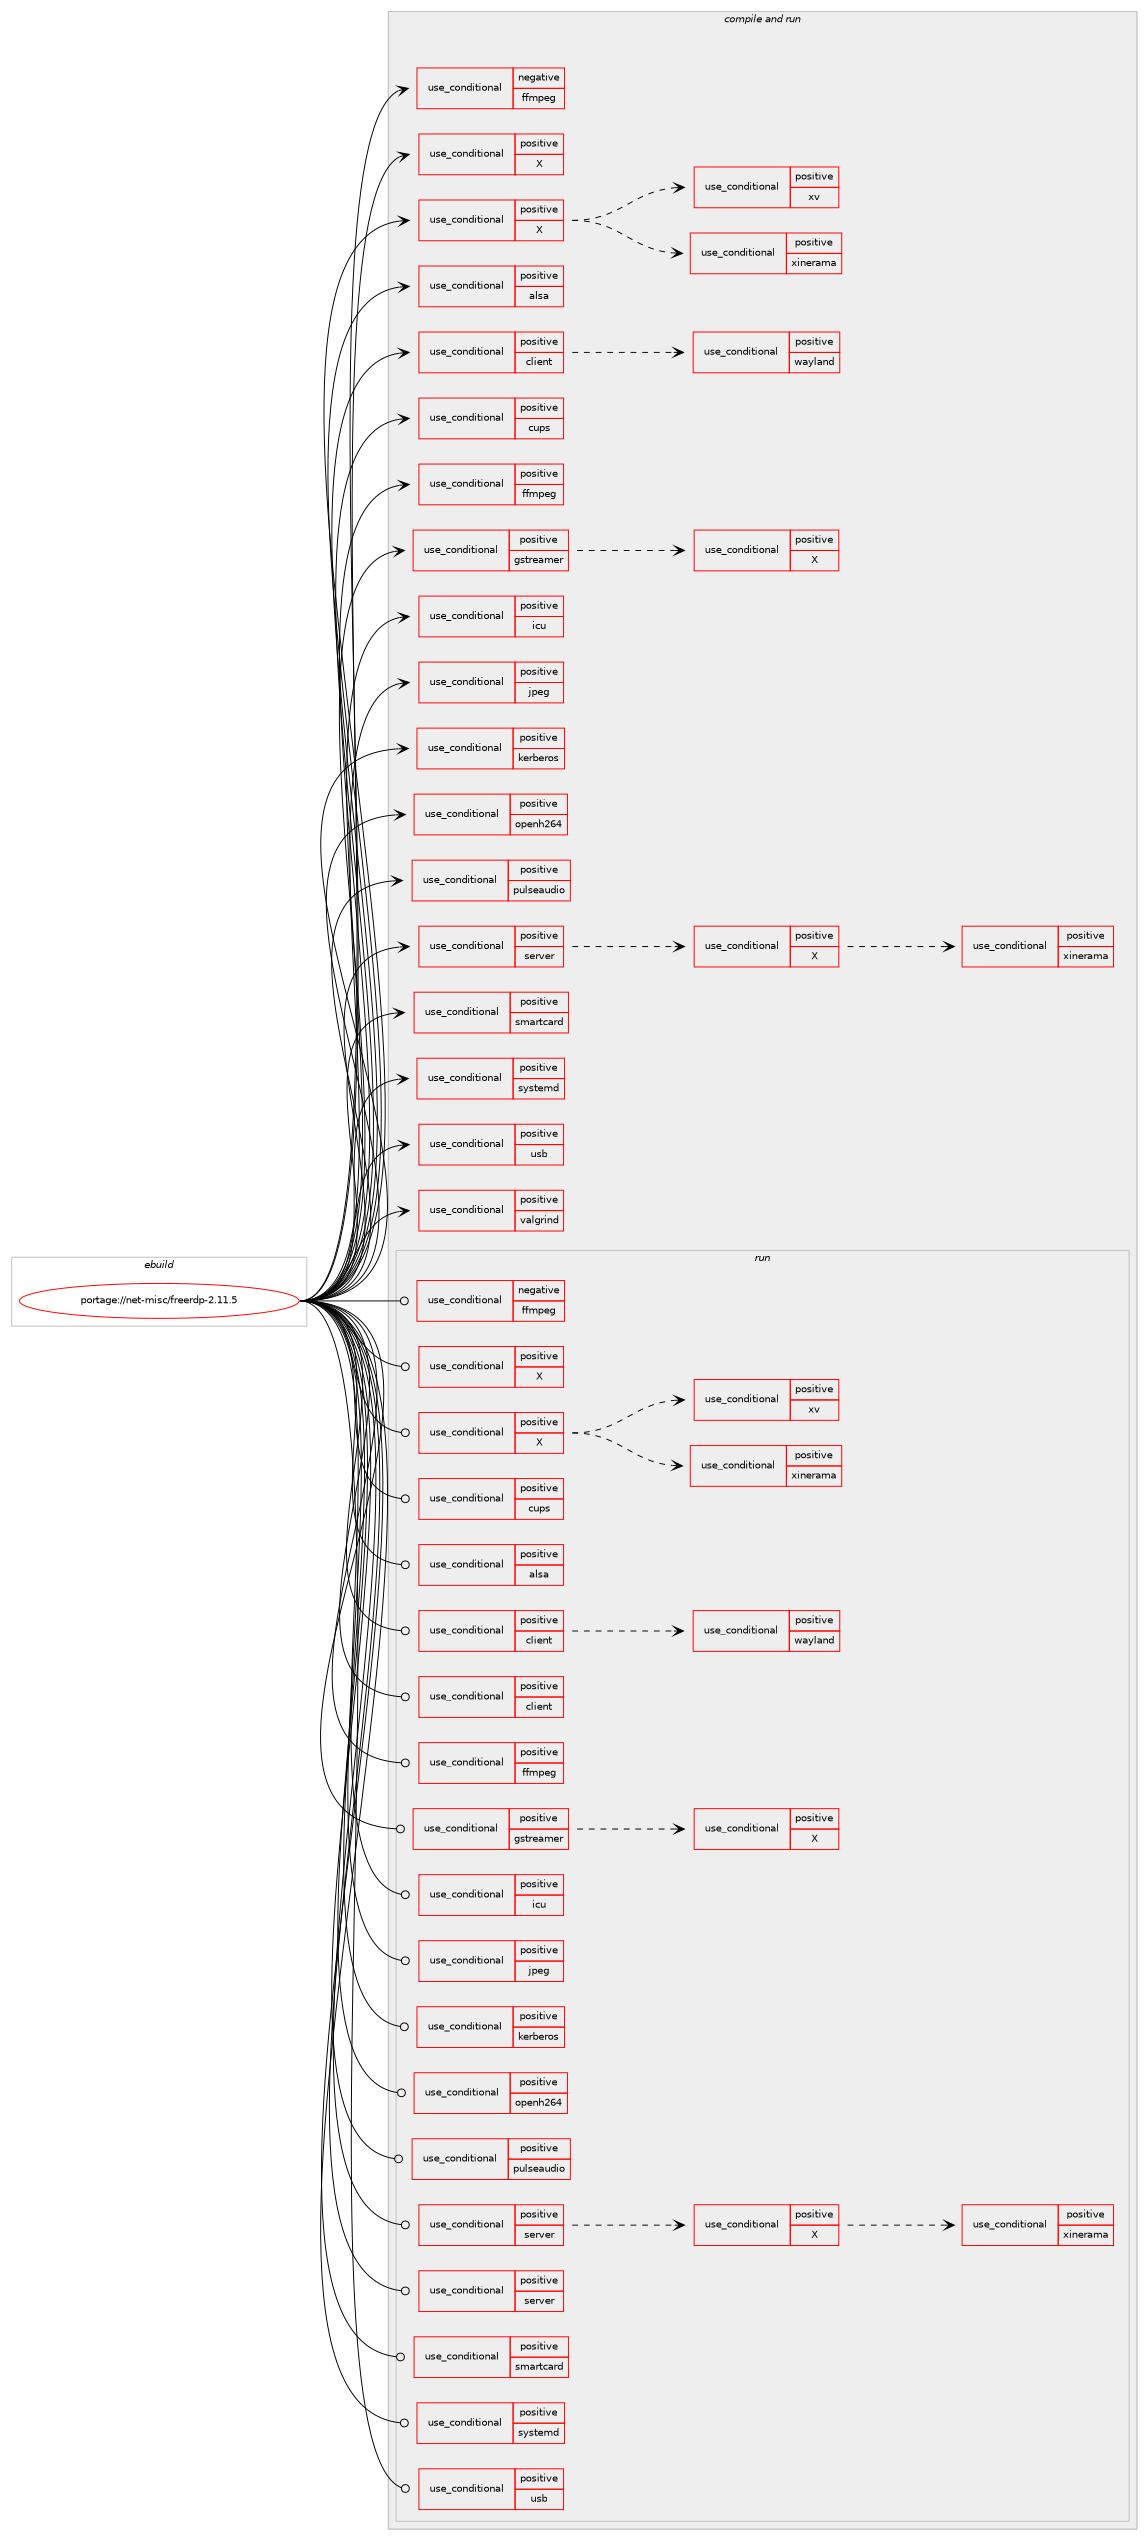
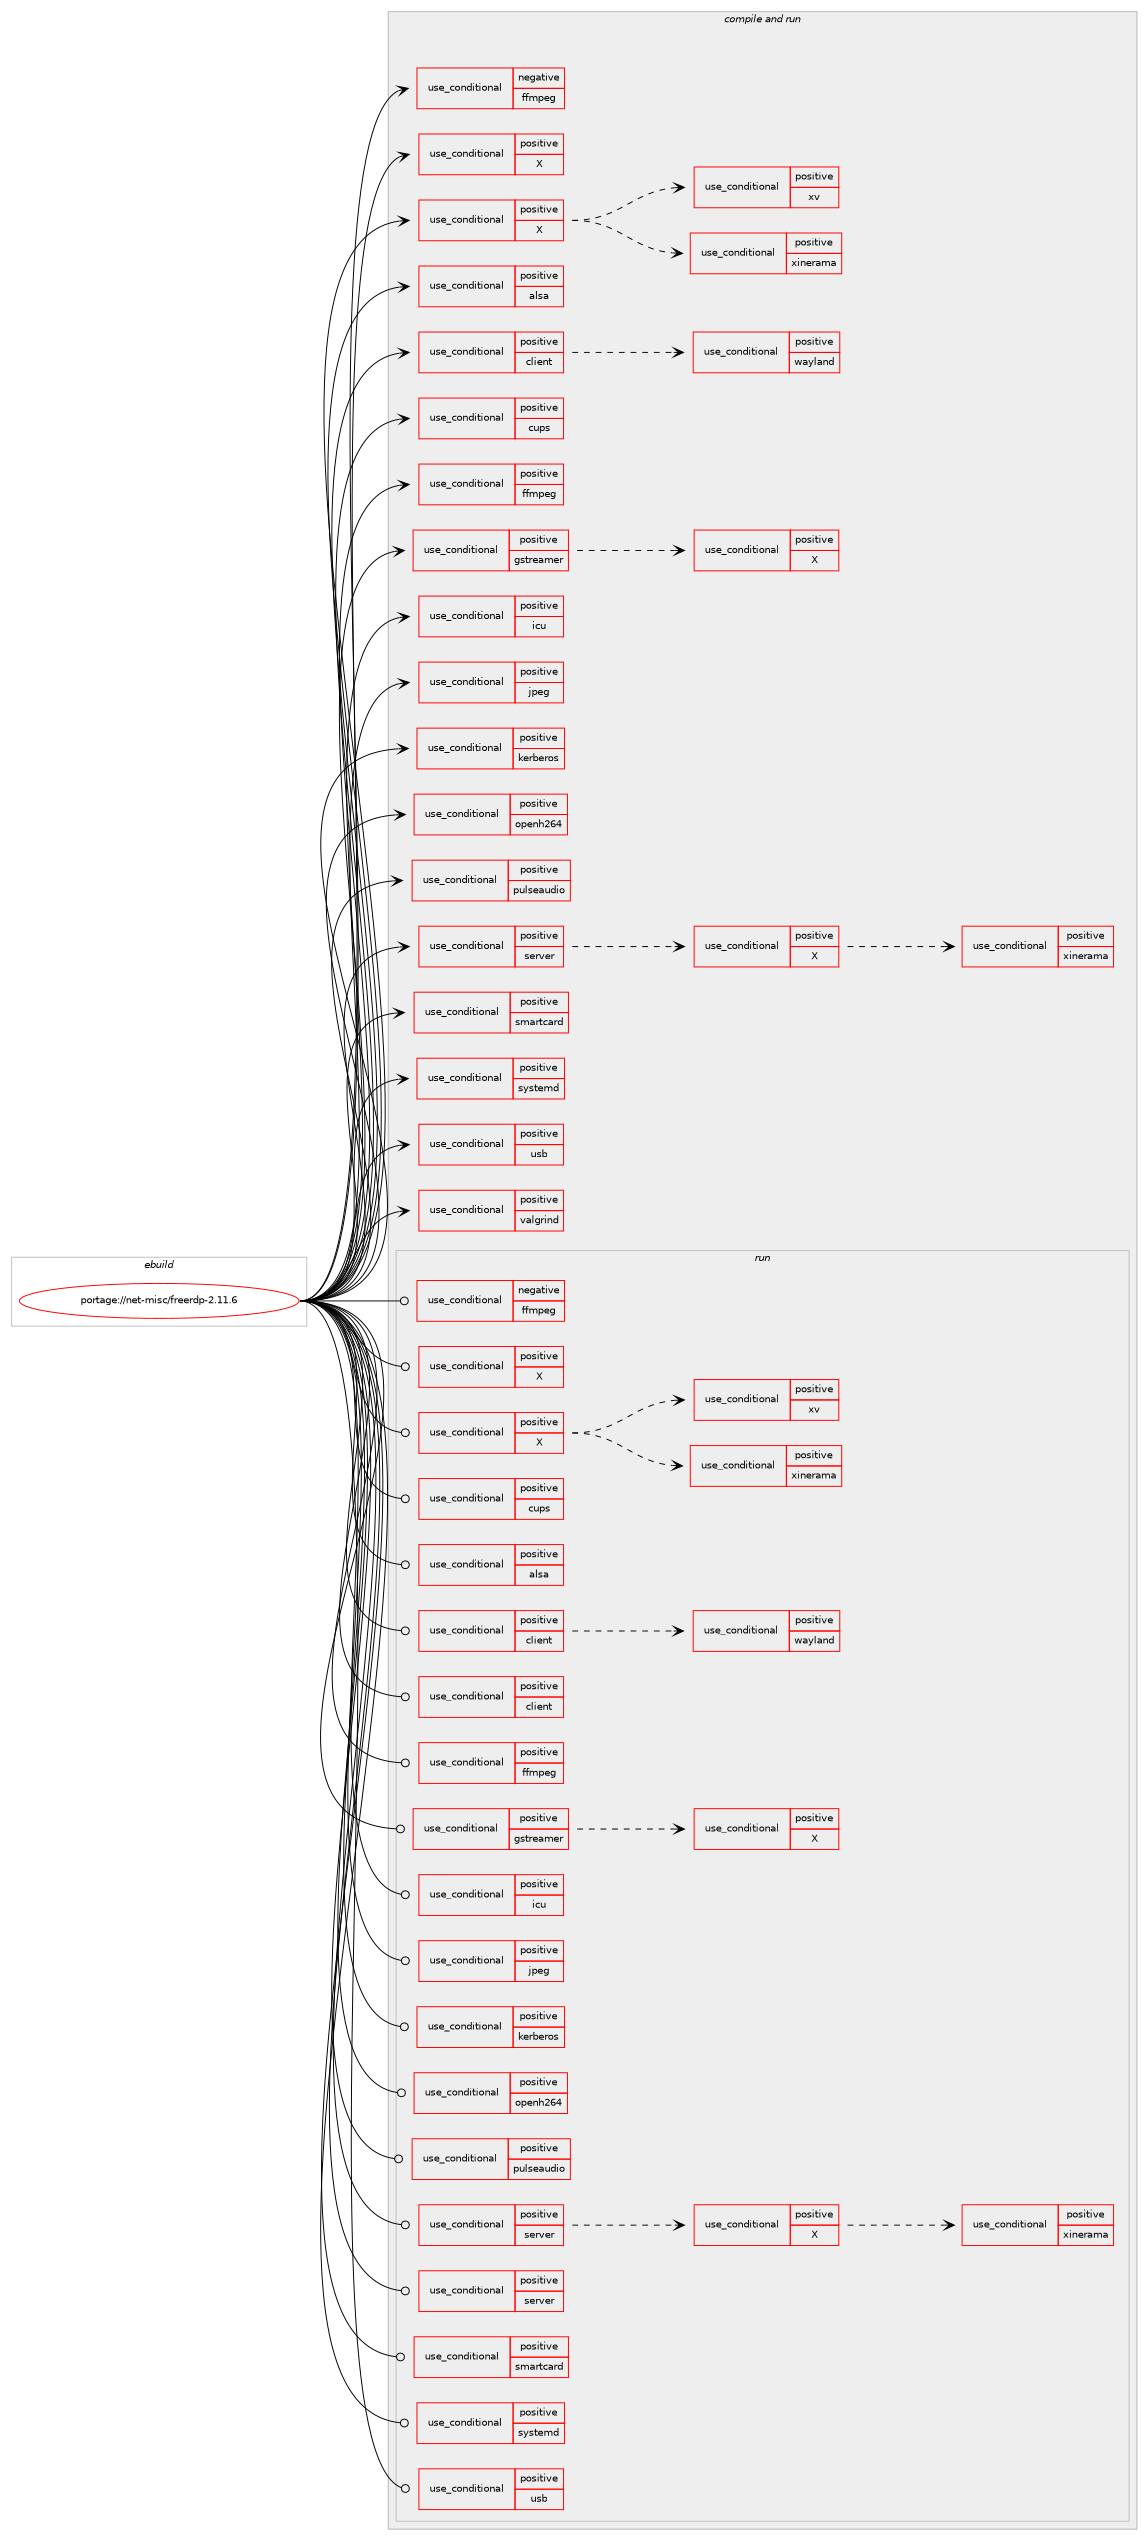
(159, 1301) -> (159, 1301)
